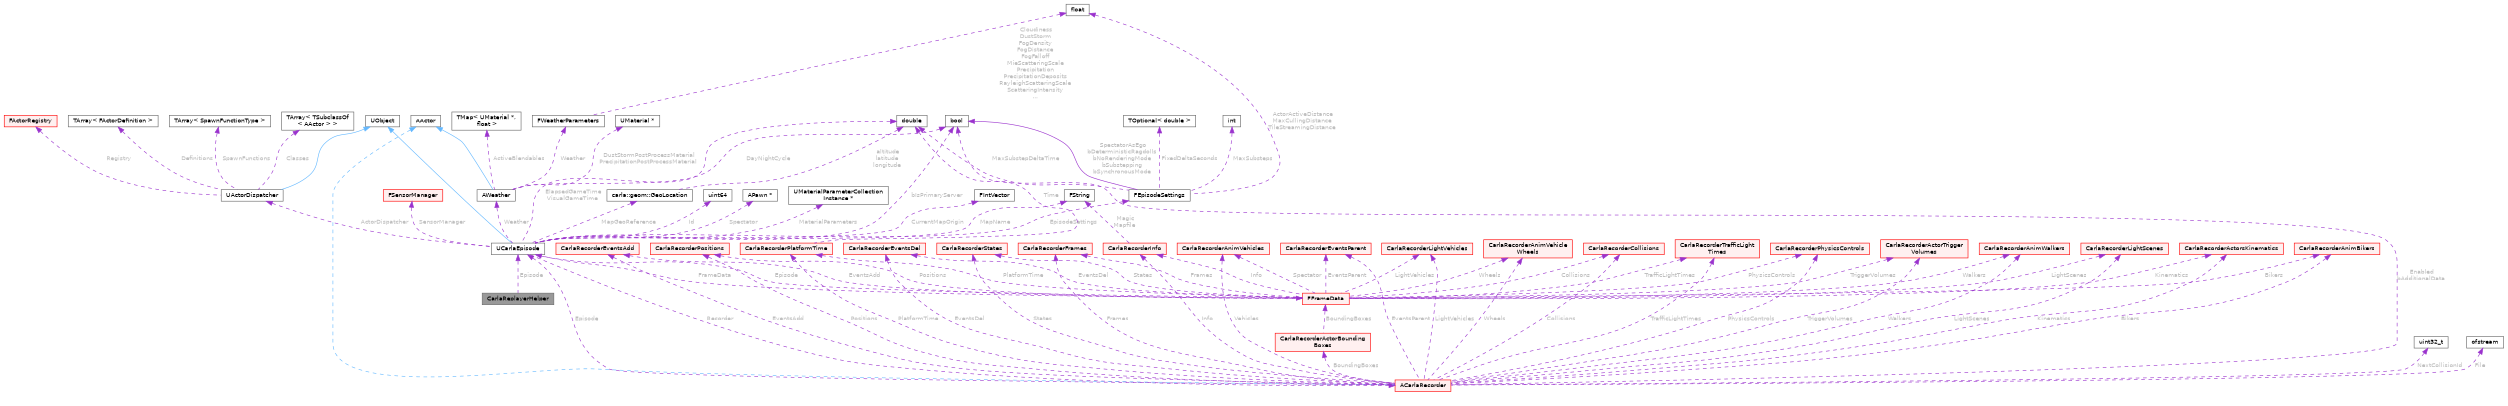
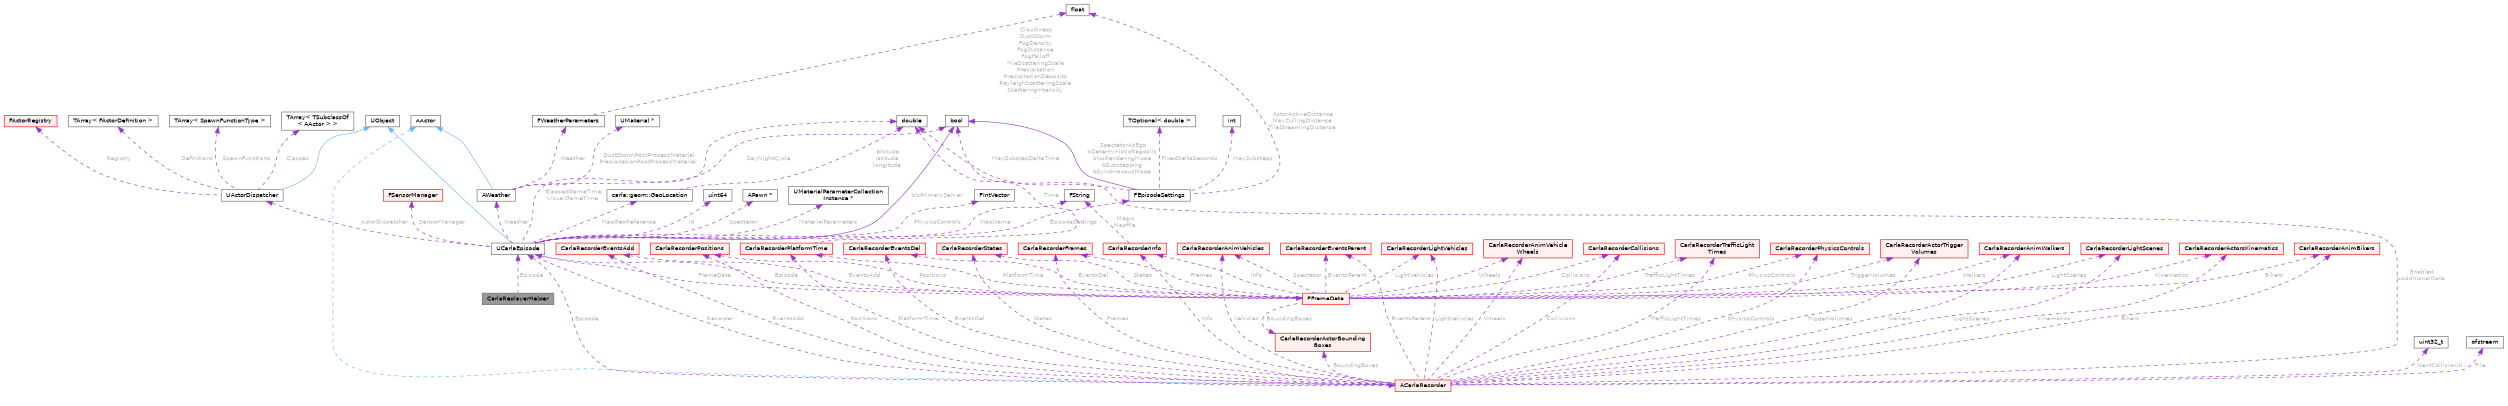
(486, 121) -> none
(937, 222) -> (937, 222)
(856, 230) -> (856, 230)
(1324, 322) -> (1273, 310)
